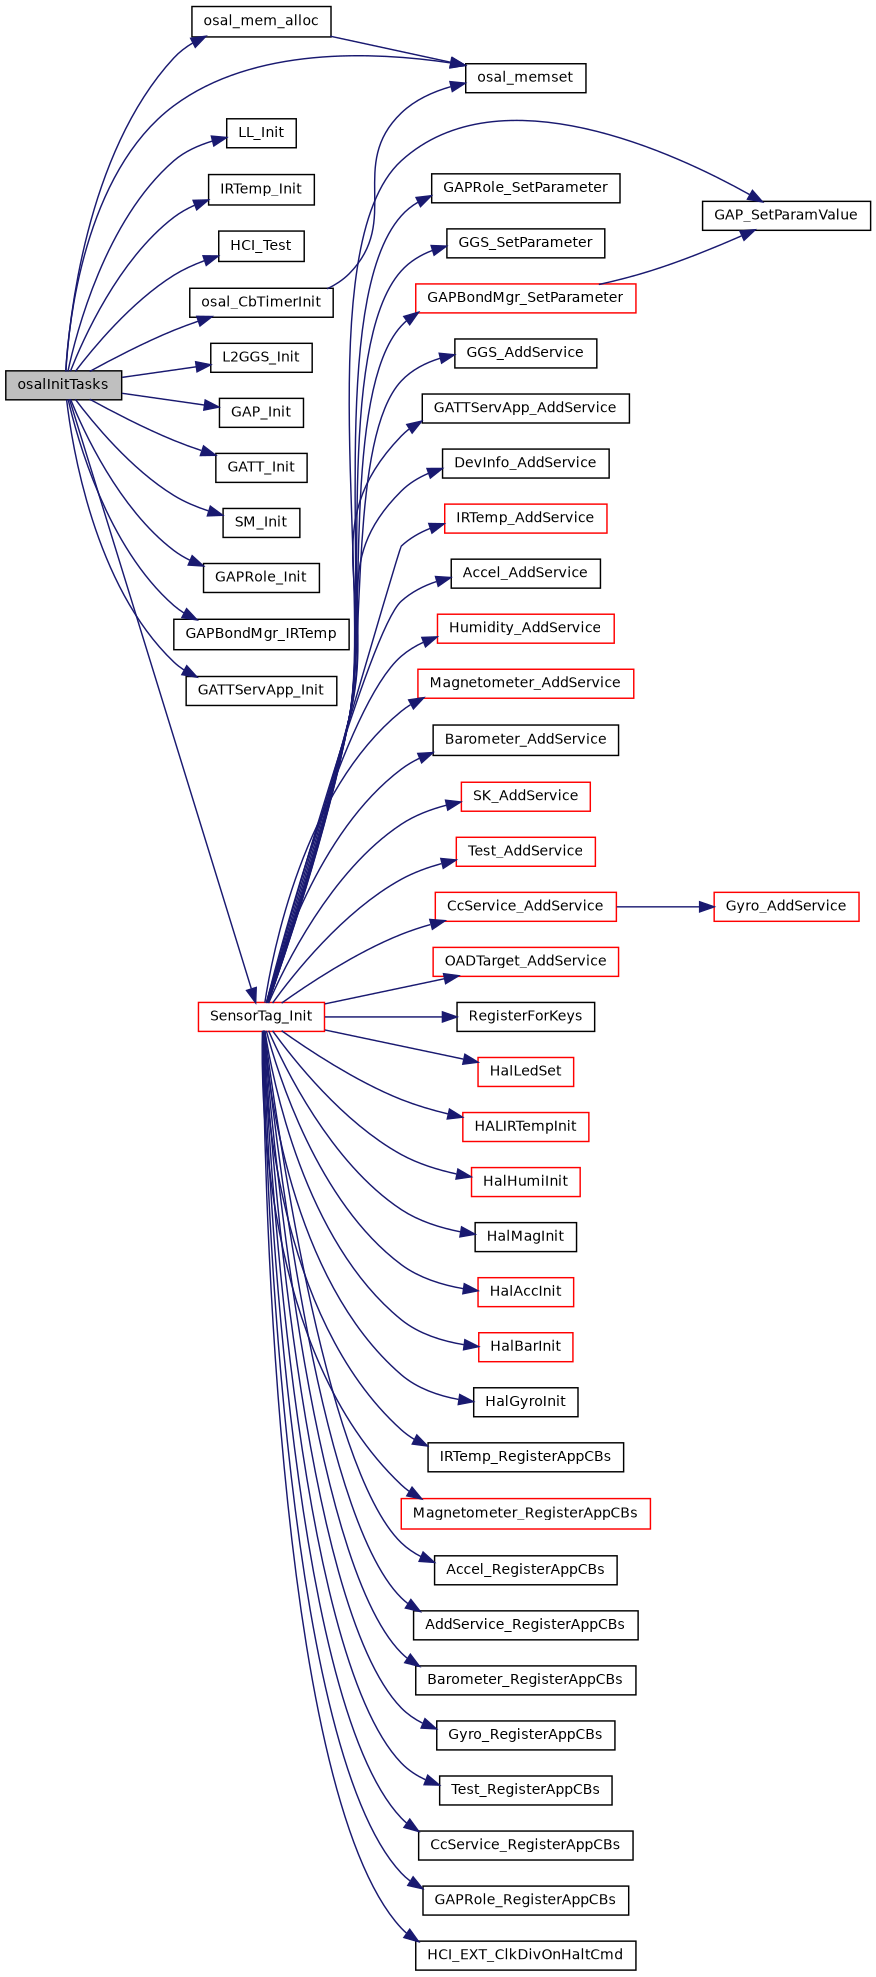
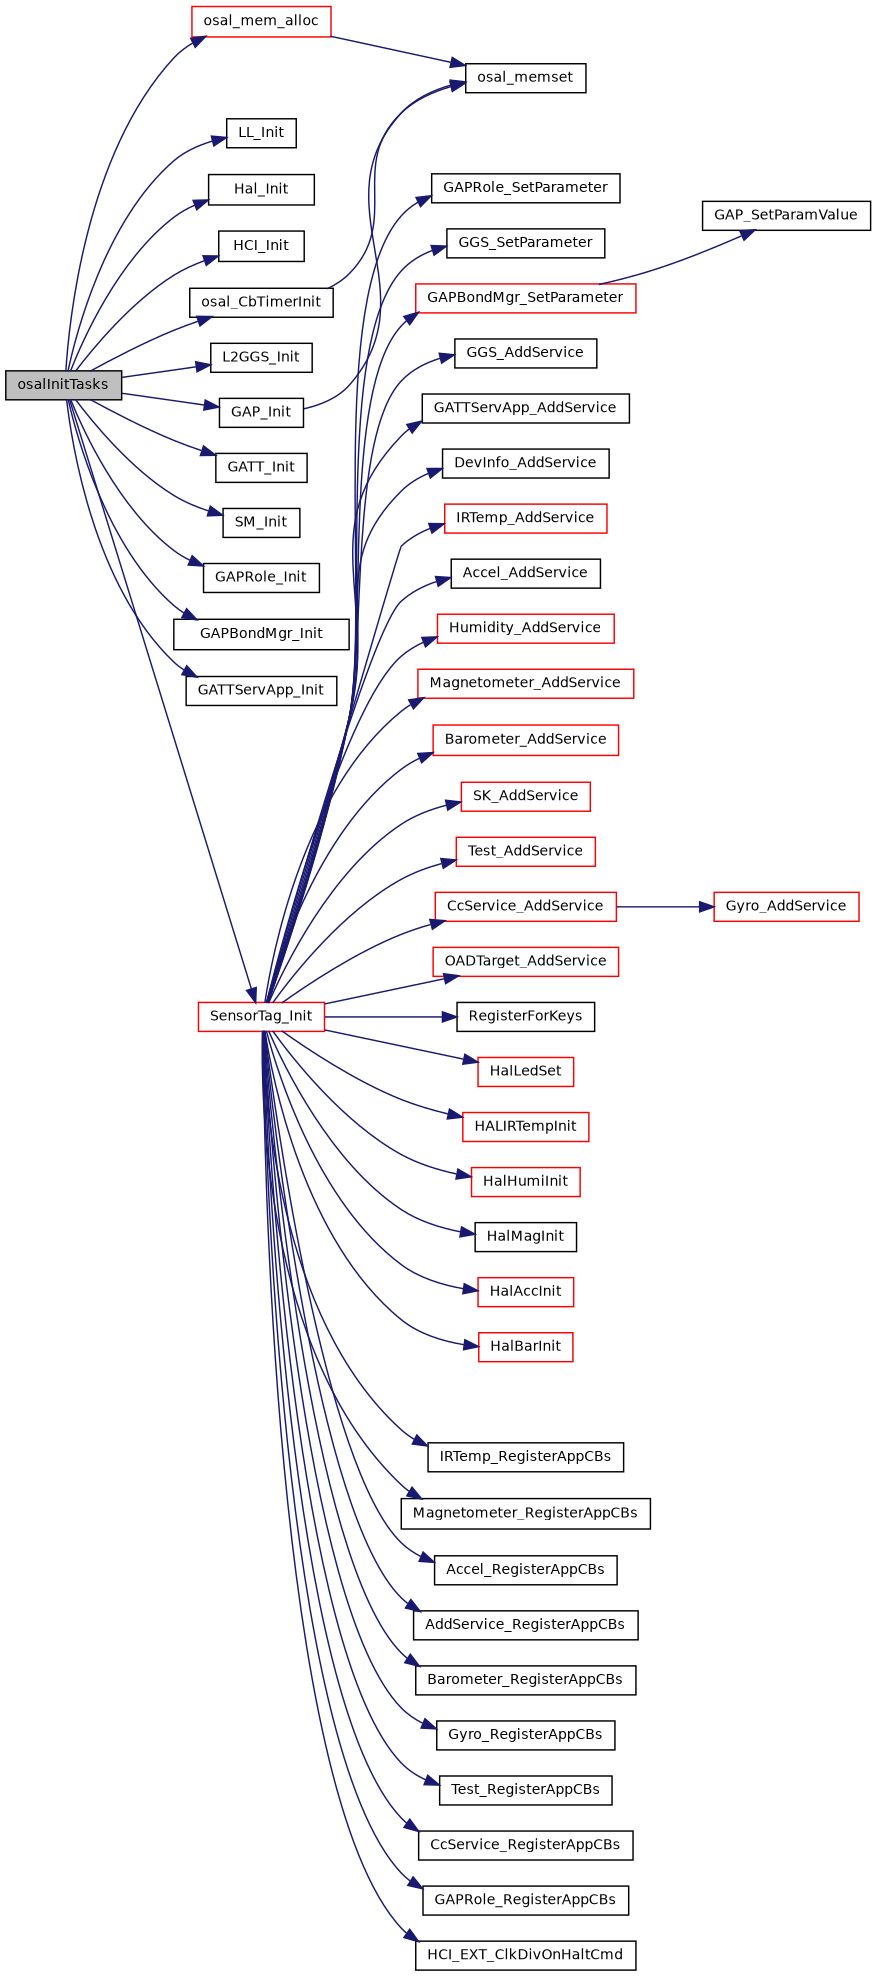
(261, 22) -> (261, 22)
(171, 109) -> (374, 246)
(261, 190) -> (261, 190)
(261, 246) -> (261, 246)
(350, 366) -> none
(261, 634) -> (261, 634)
(526, 740) -> (526, 740)
(526, 1402) -> none
(526, 1514) -> (526, 1514)
